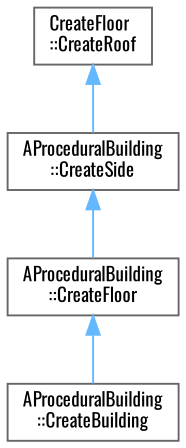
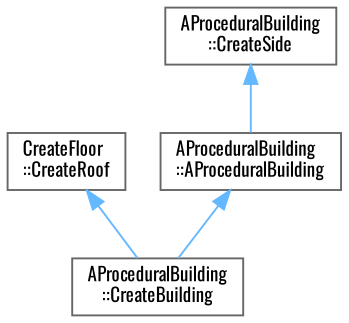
(93, 109) -> (118, 232)
(93, 287) -> (251, 162)
